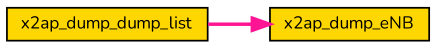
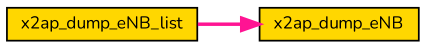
(107, 24) -> (102, 24)
